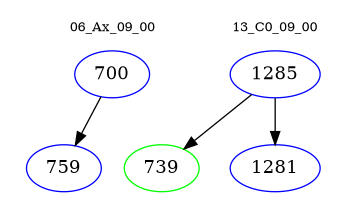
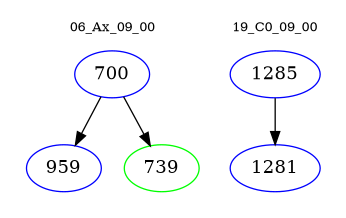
(275, 28) -> (275, 28)
(229, 113) -> (134, 115)
(64, 168) -> (64, 168)
